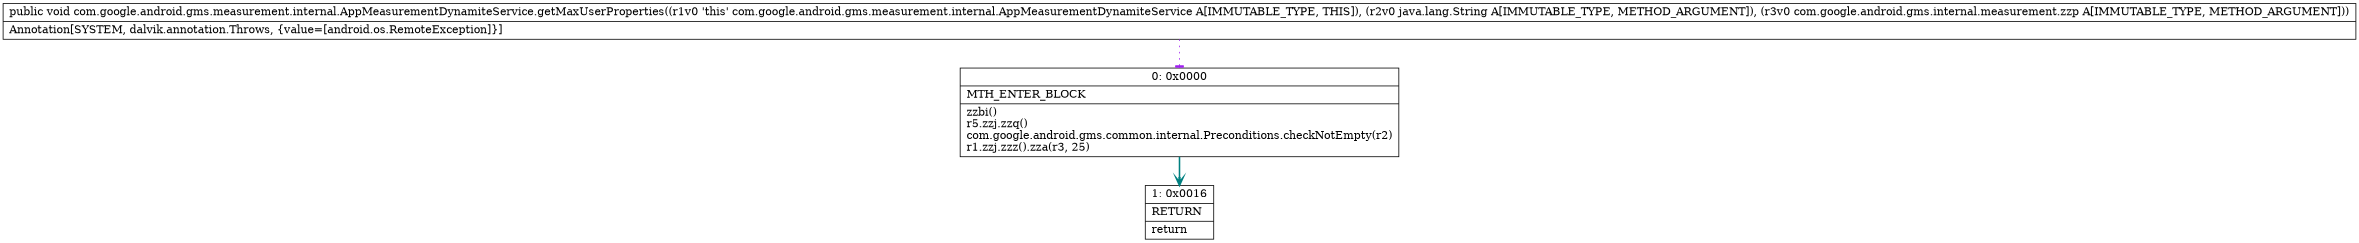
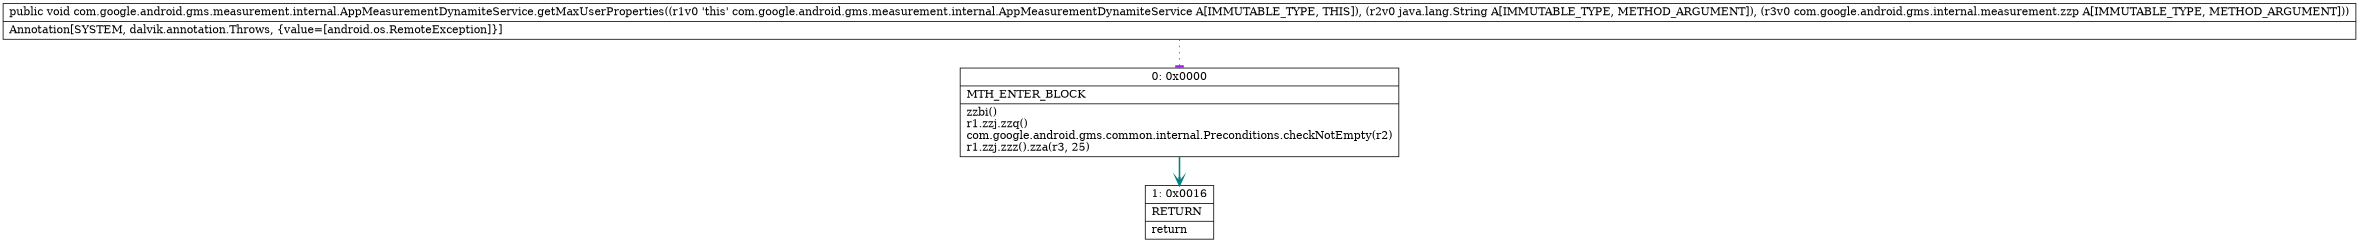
(997, 124) -> (997, 124)
